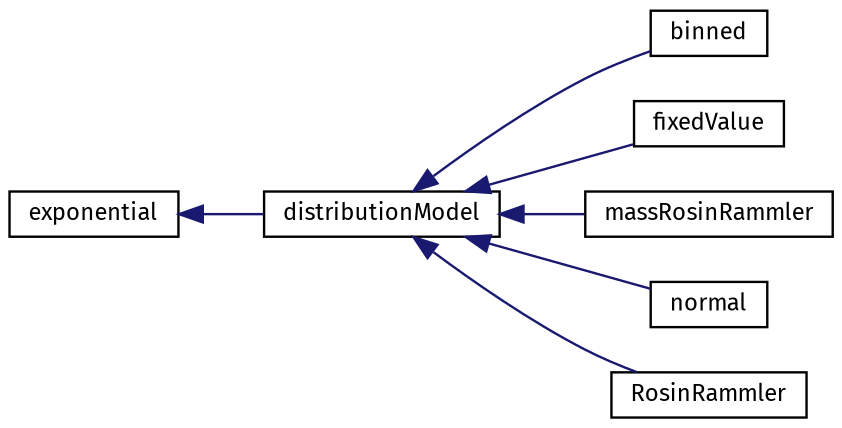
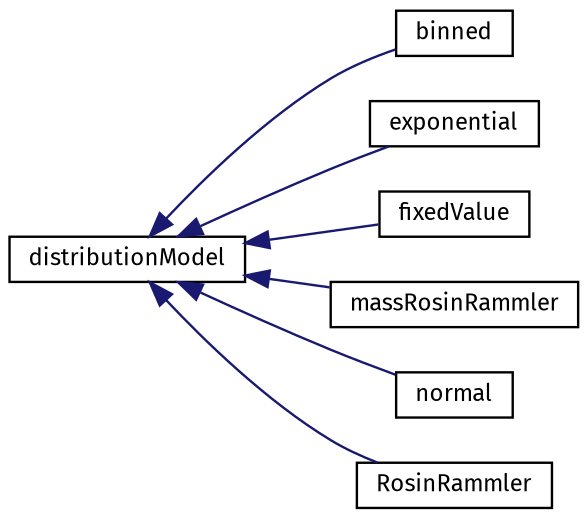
(233, 214) -> (294, 184)
